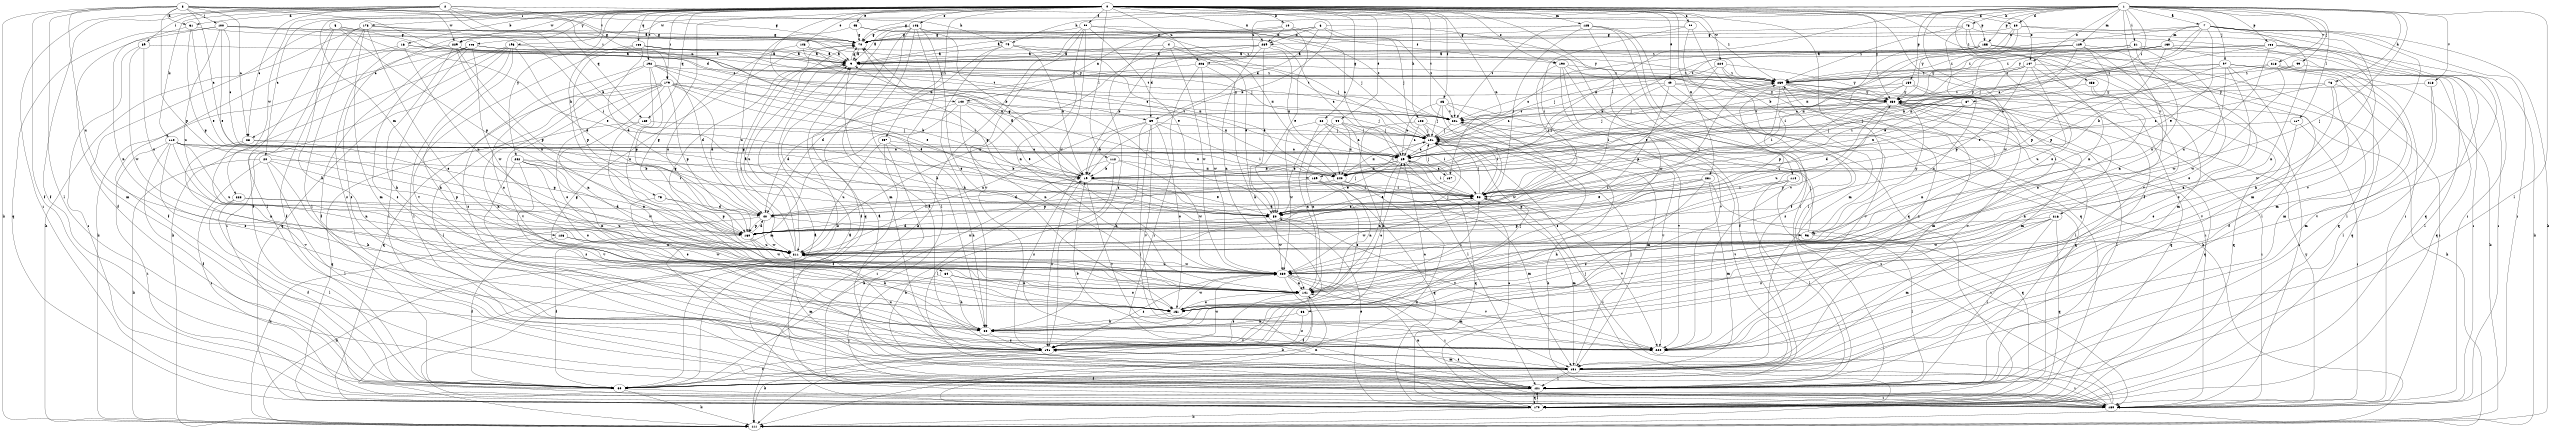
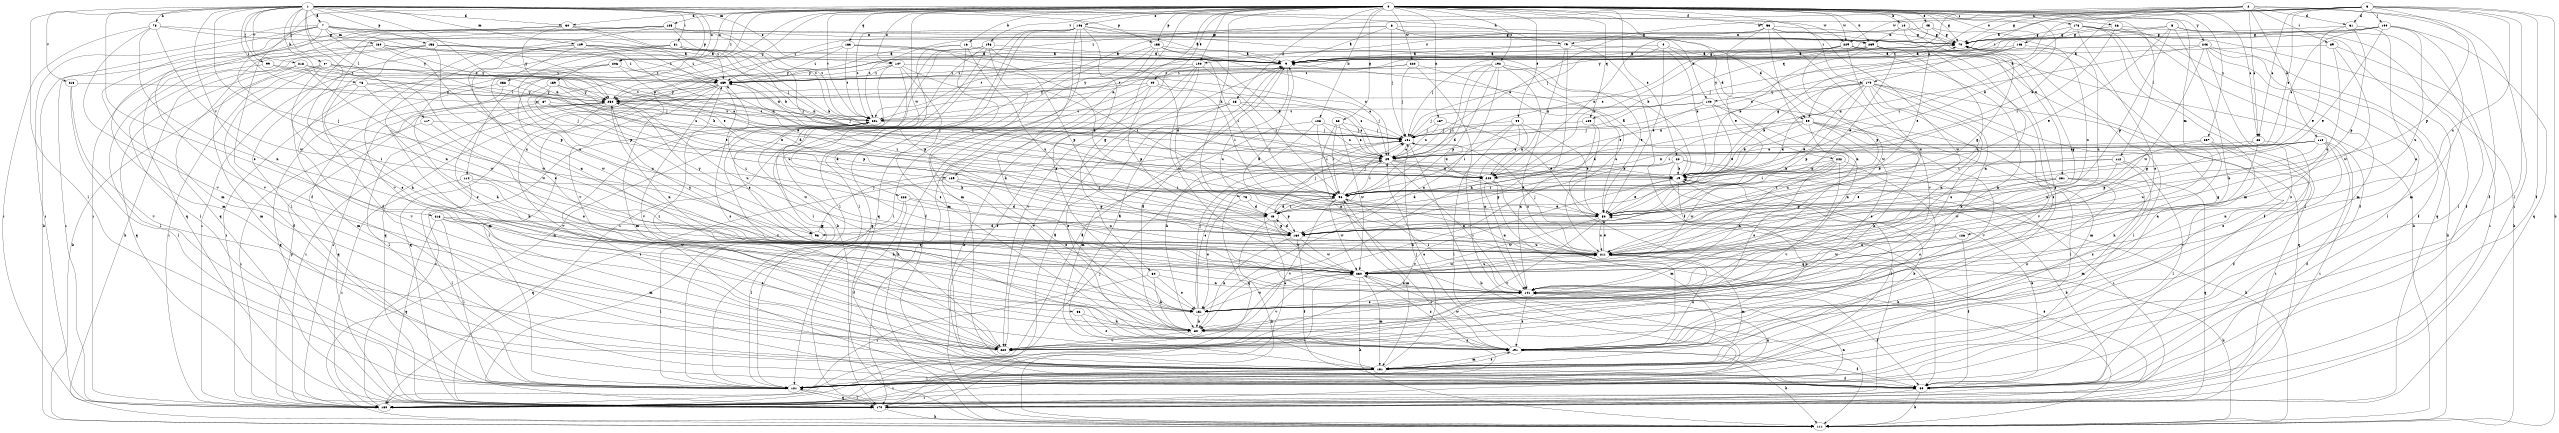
(1760, 143) -> none
(1434, 168) -> (1418, 142)
none -> (1604, 237)
